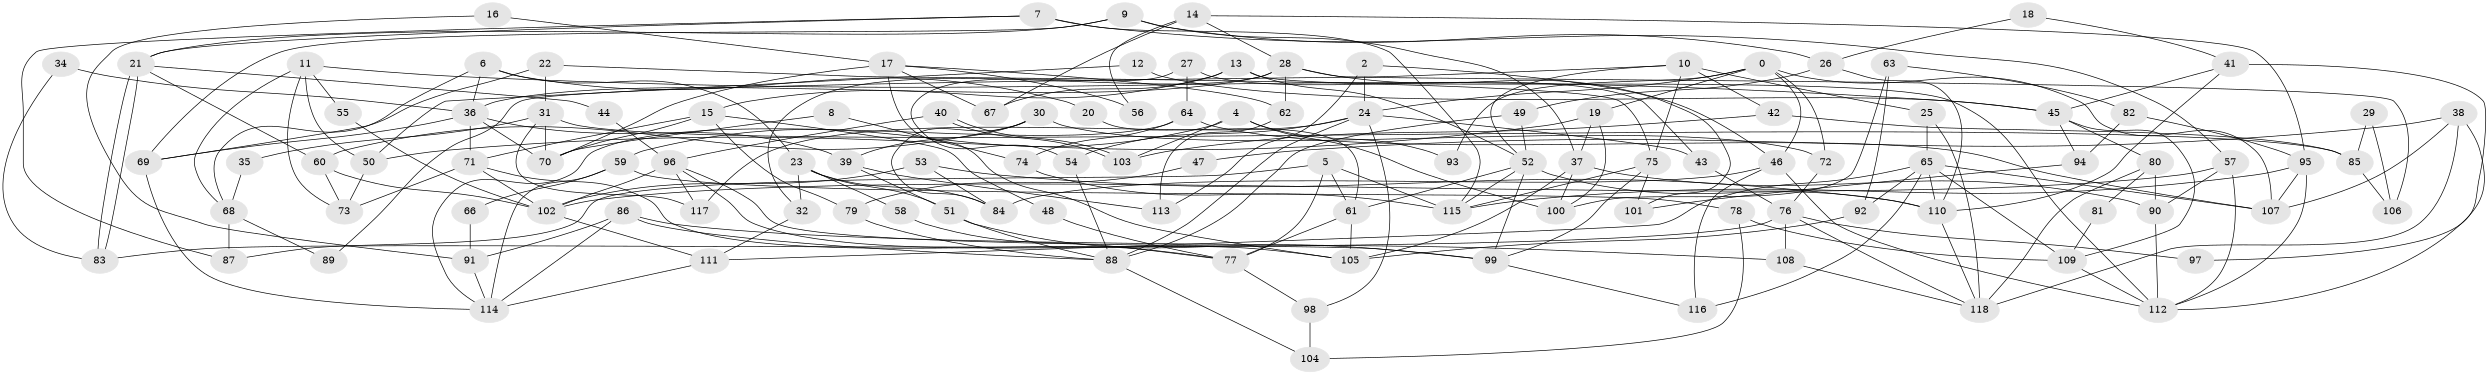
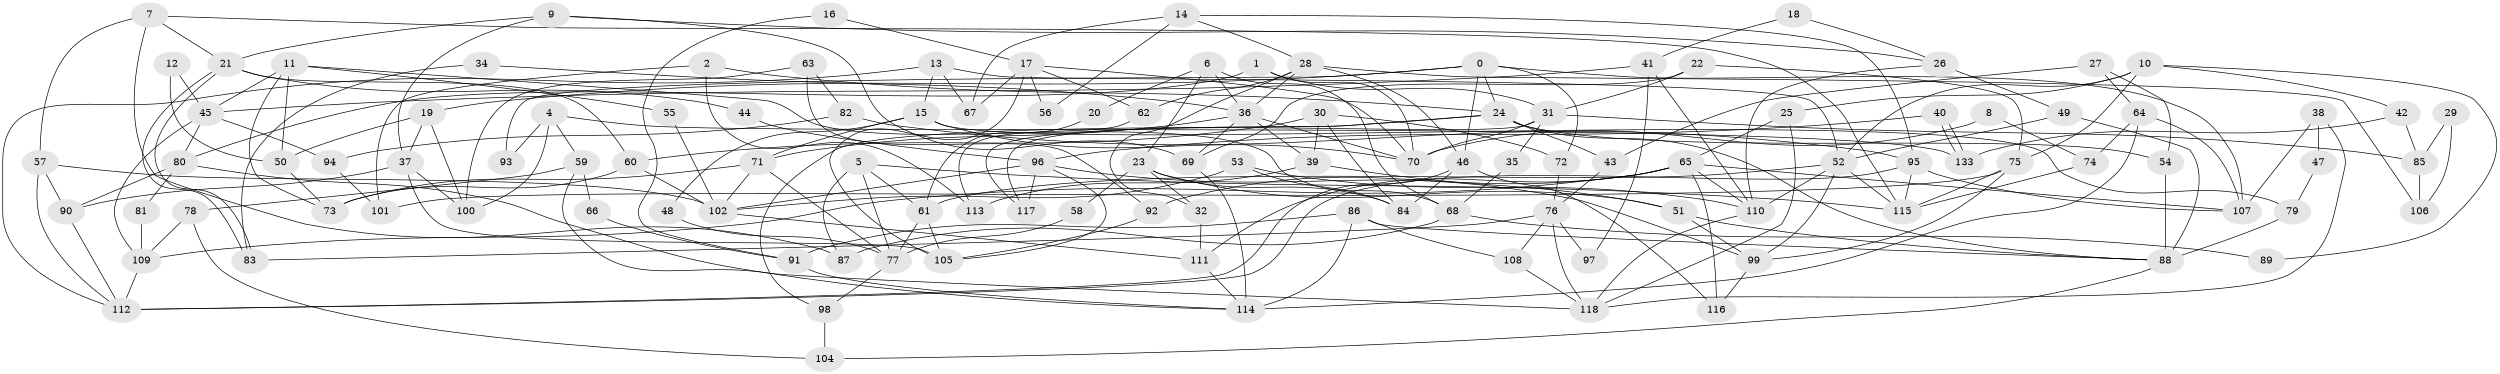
none -> (1257, 64)
(1122, 163) -> (1965, 163)
(2379, 273) -> none
